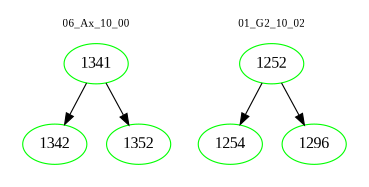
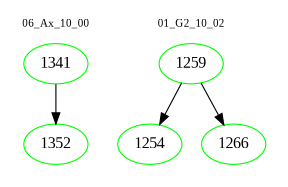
(272, 64) -> (191, 64)
(55, 144) -> none
(314, 144) -> (234, 144)
